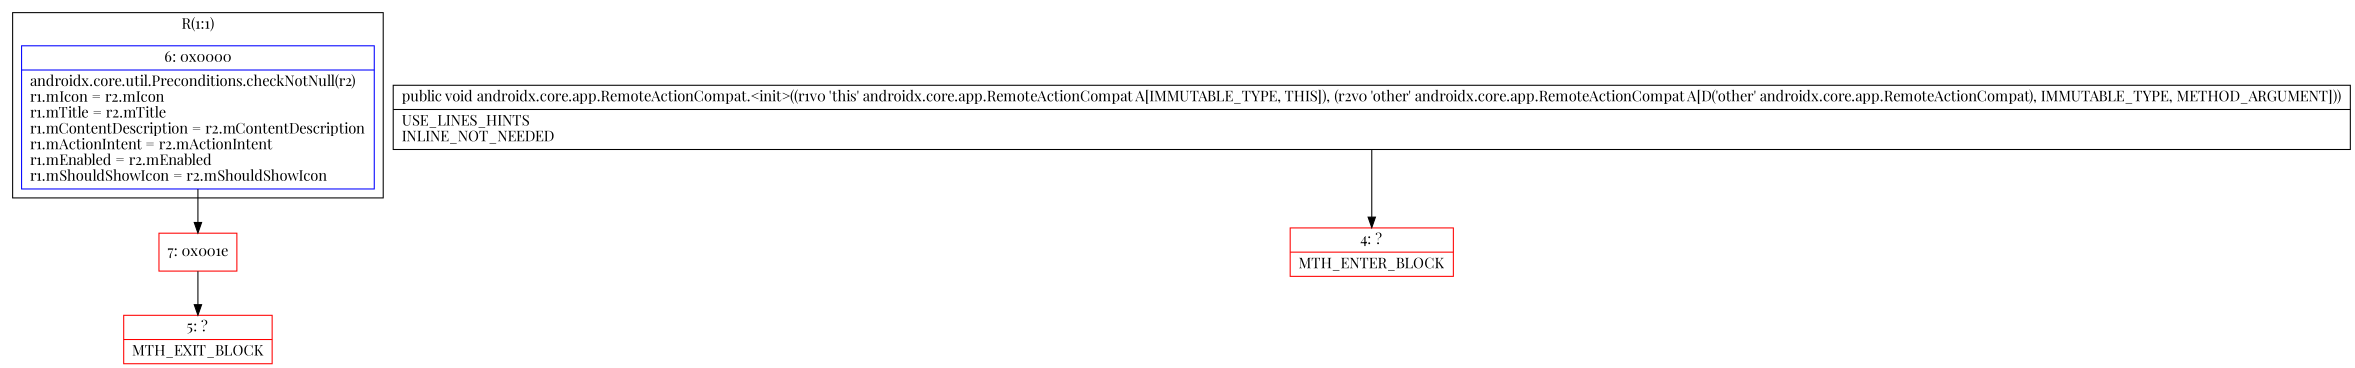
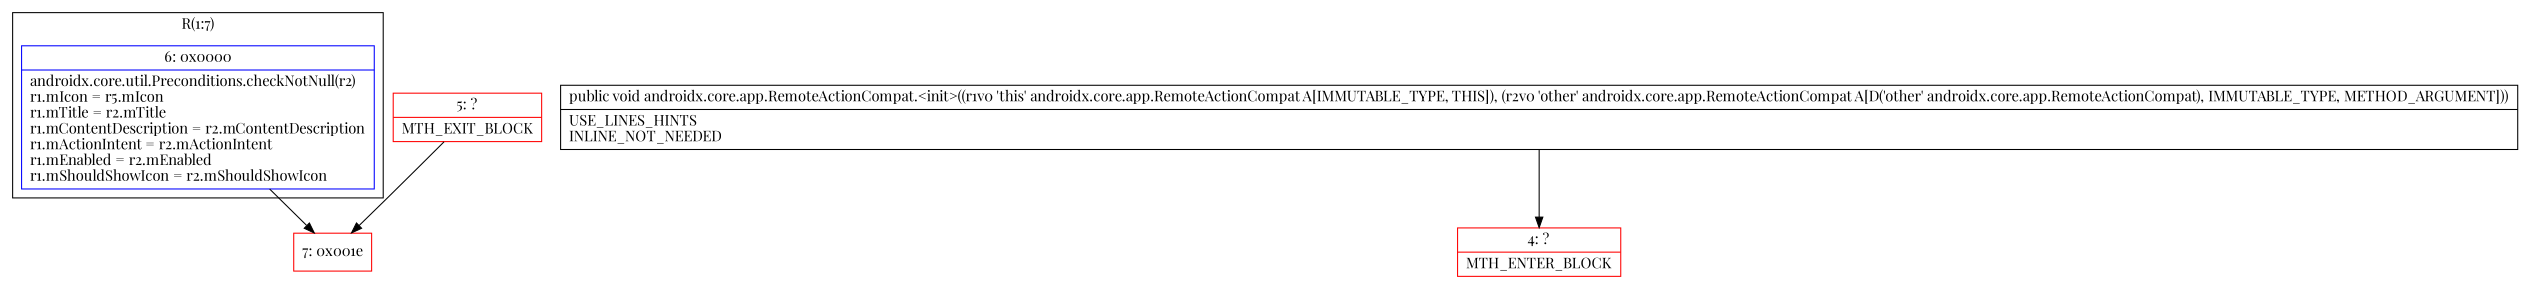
(198, 25) -> (198, 25)
(97, 97) -> (97, 97)
(198, 288) -> (402, 184)
